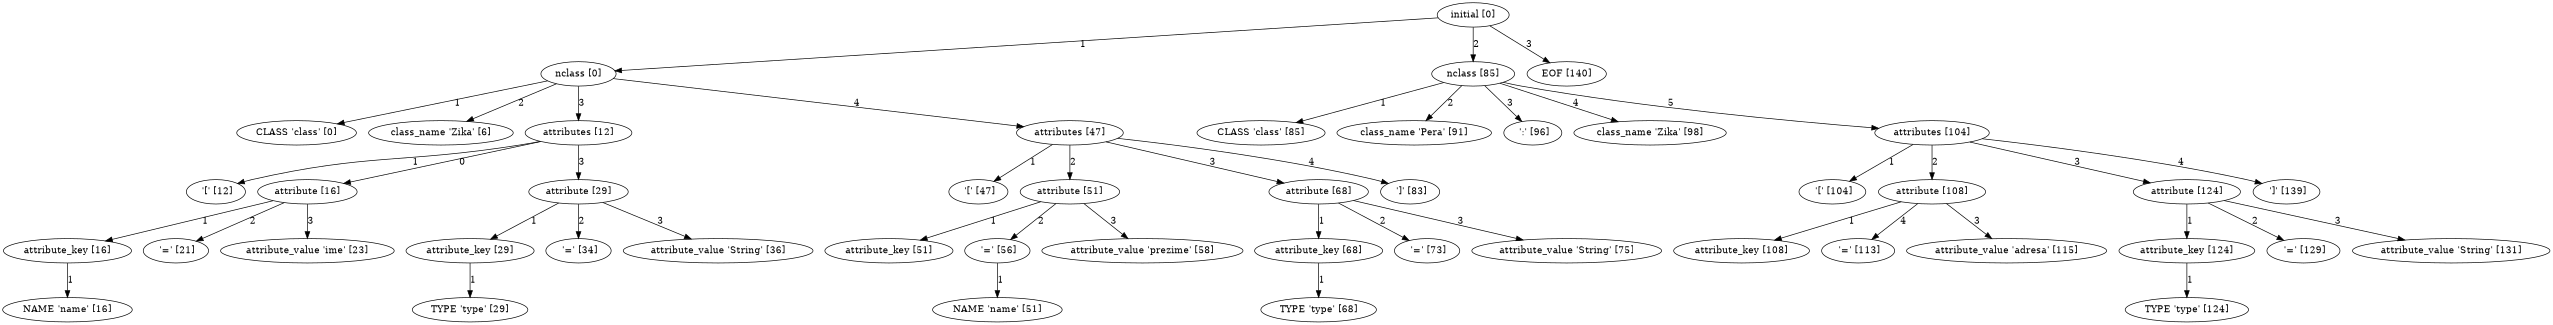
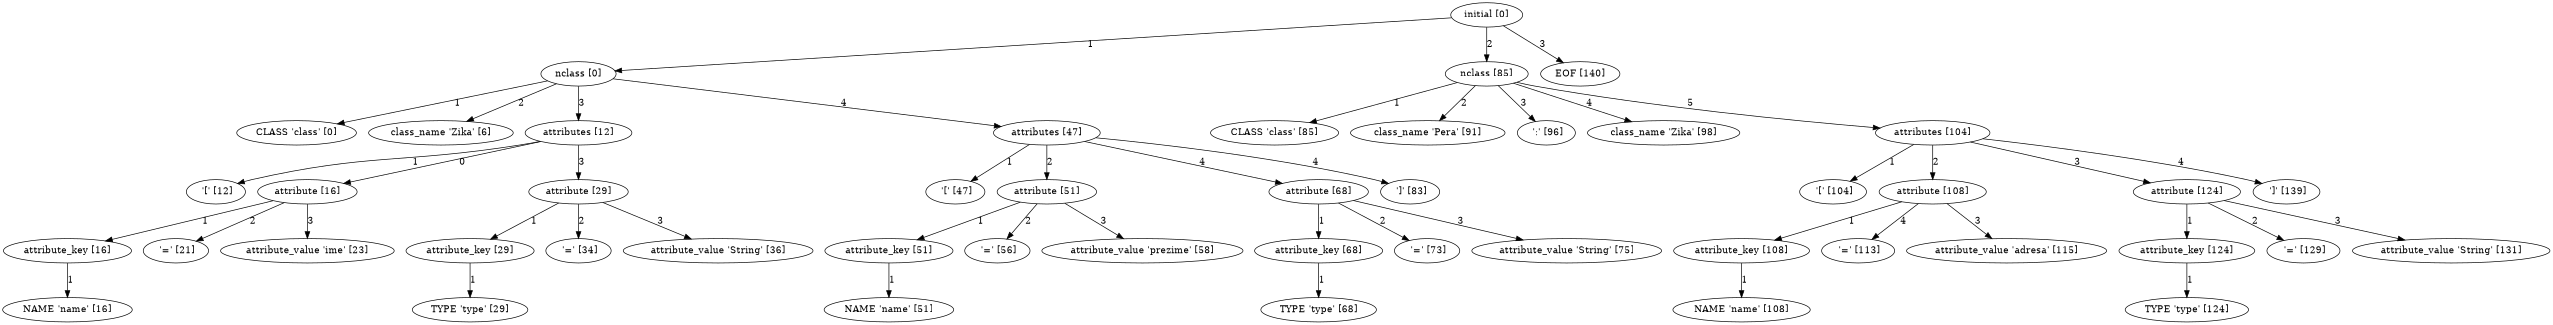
(1213, 162) -> (1203, 162)
(997, 277) -> (889, 277)
none -> (1742, 310)
